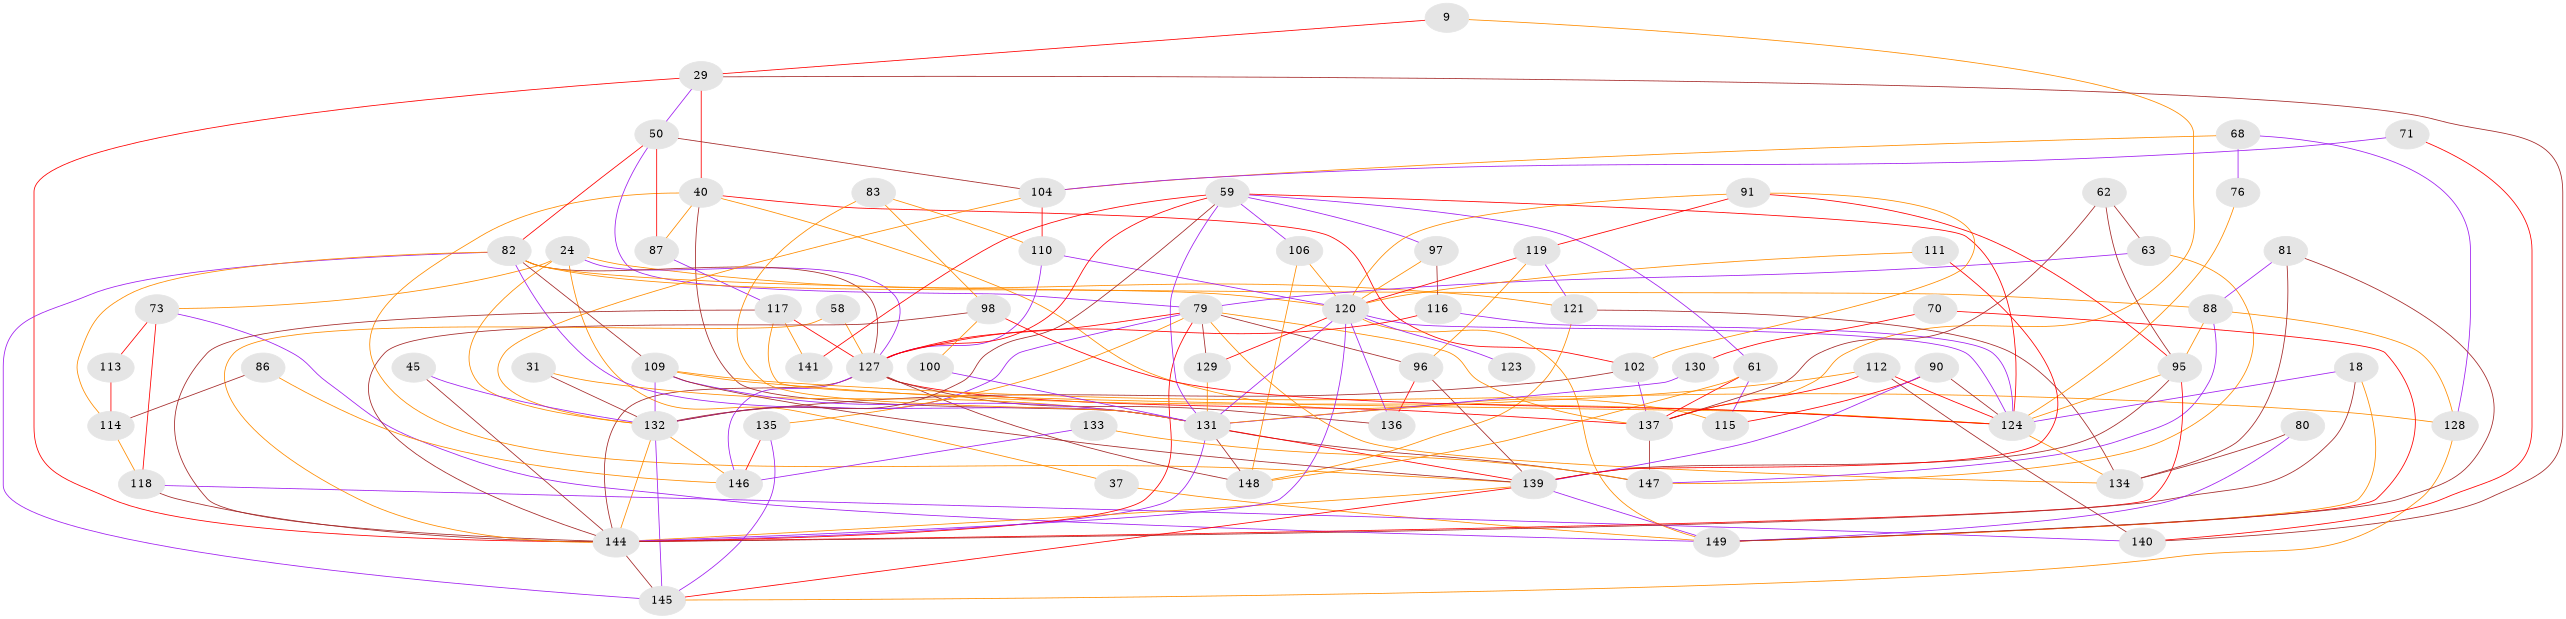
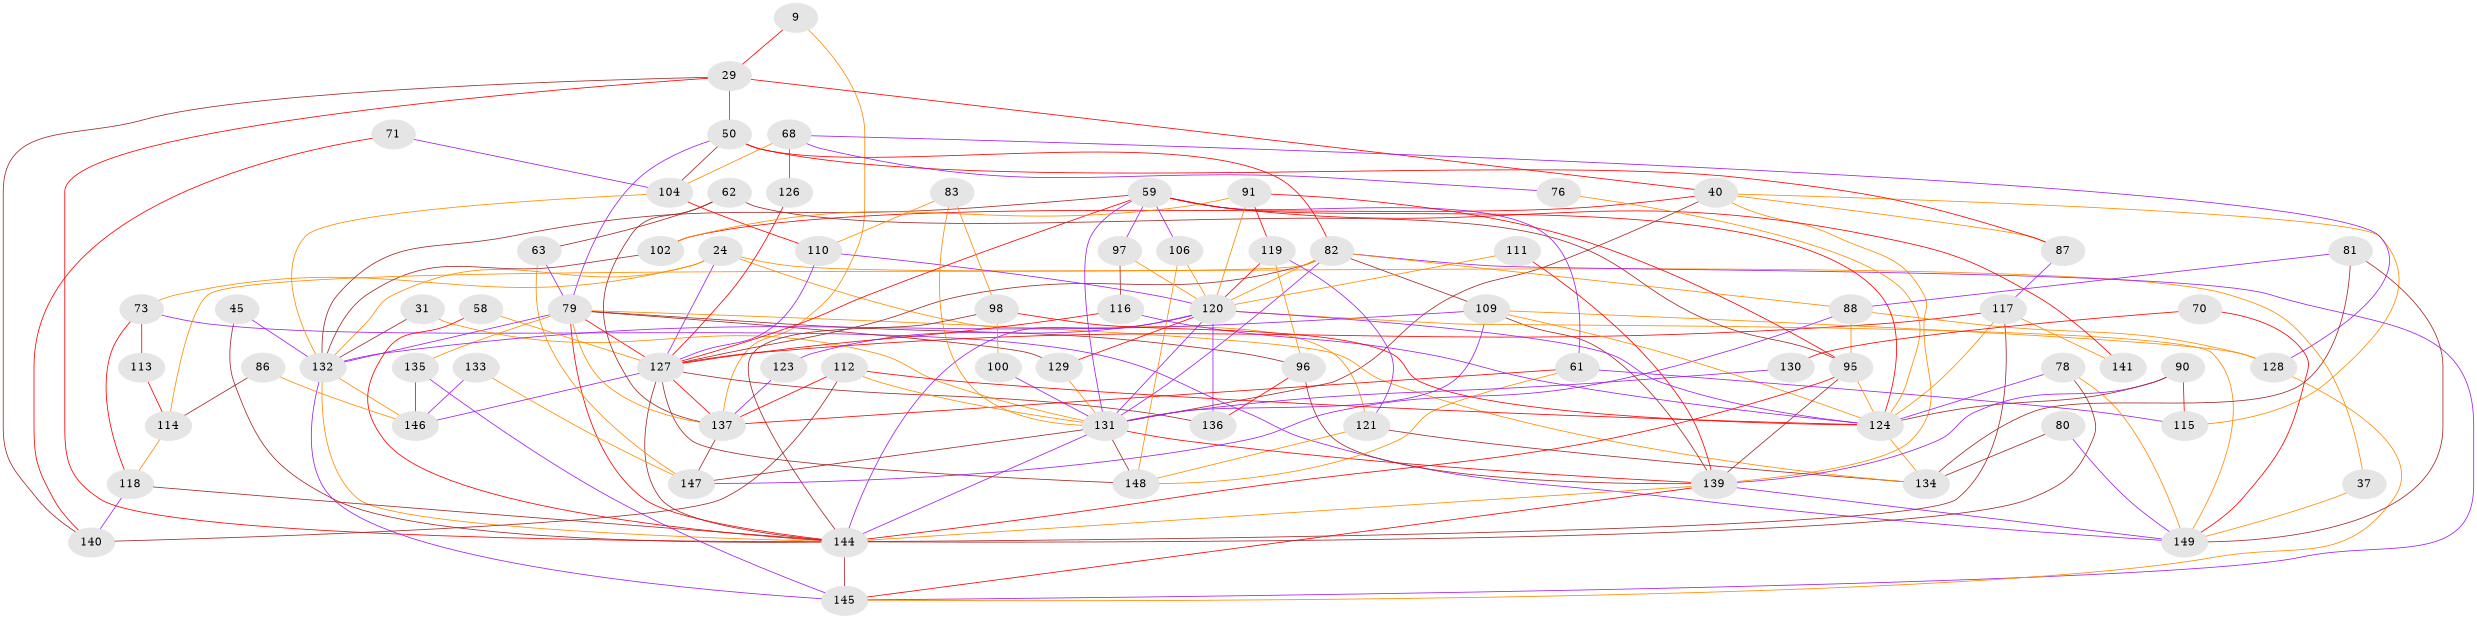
none -> (789, 193)
(300, 335) -> (506, 497)
(2356, 368) -> (2063, 368)
(1642, 397) -> (750, 399)
